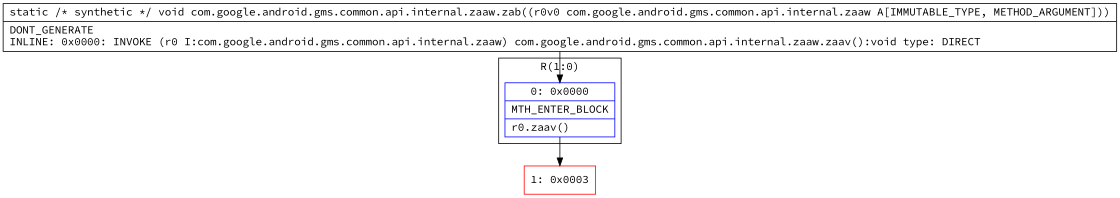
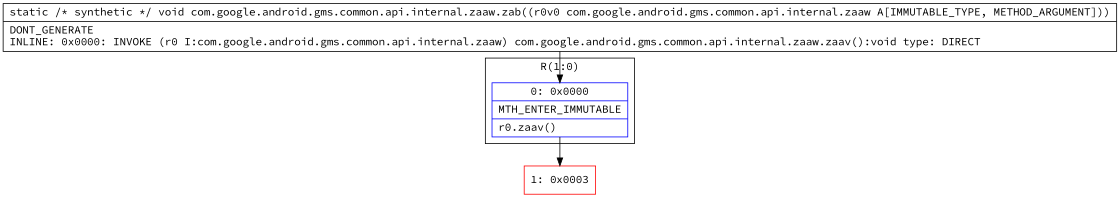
(560, 109) -> (560, 109)
